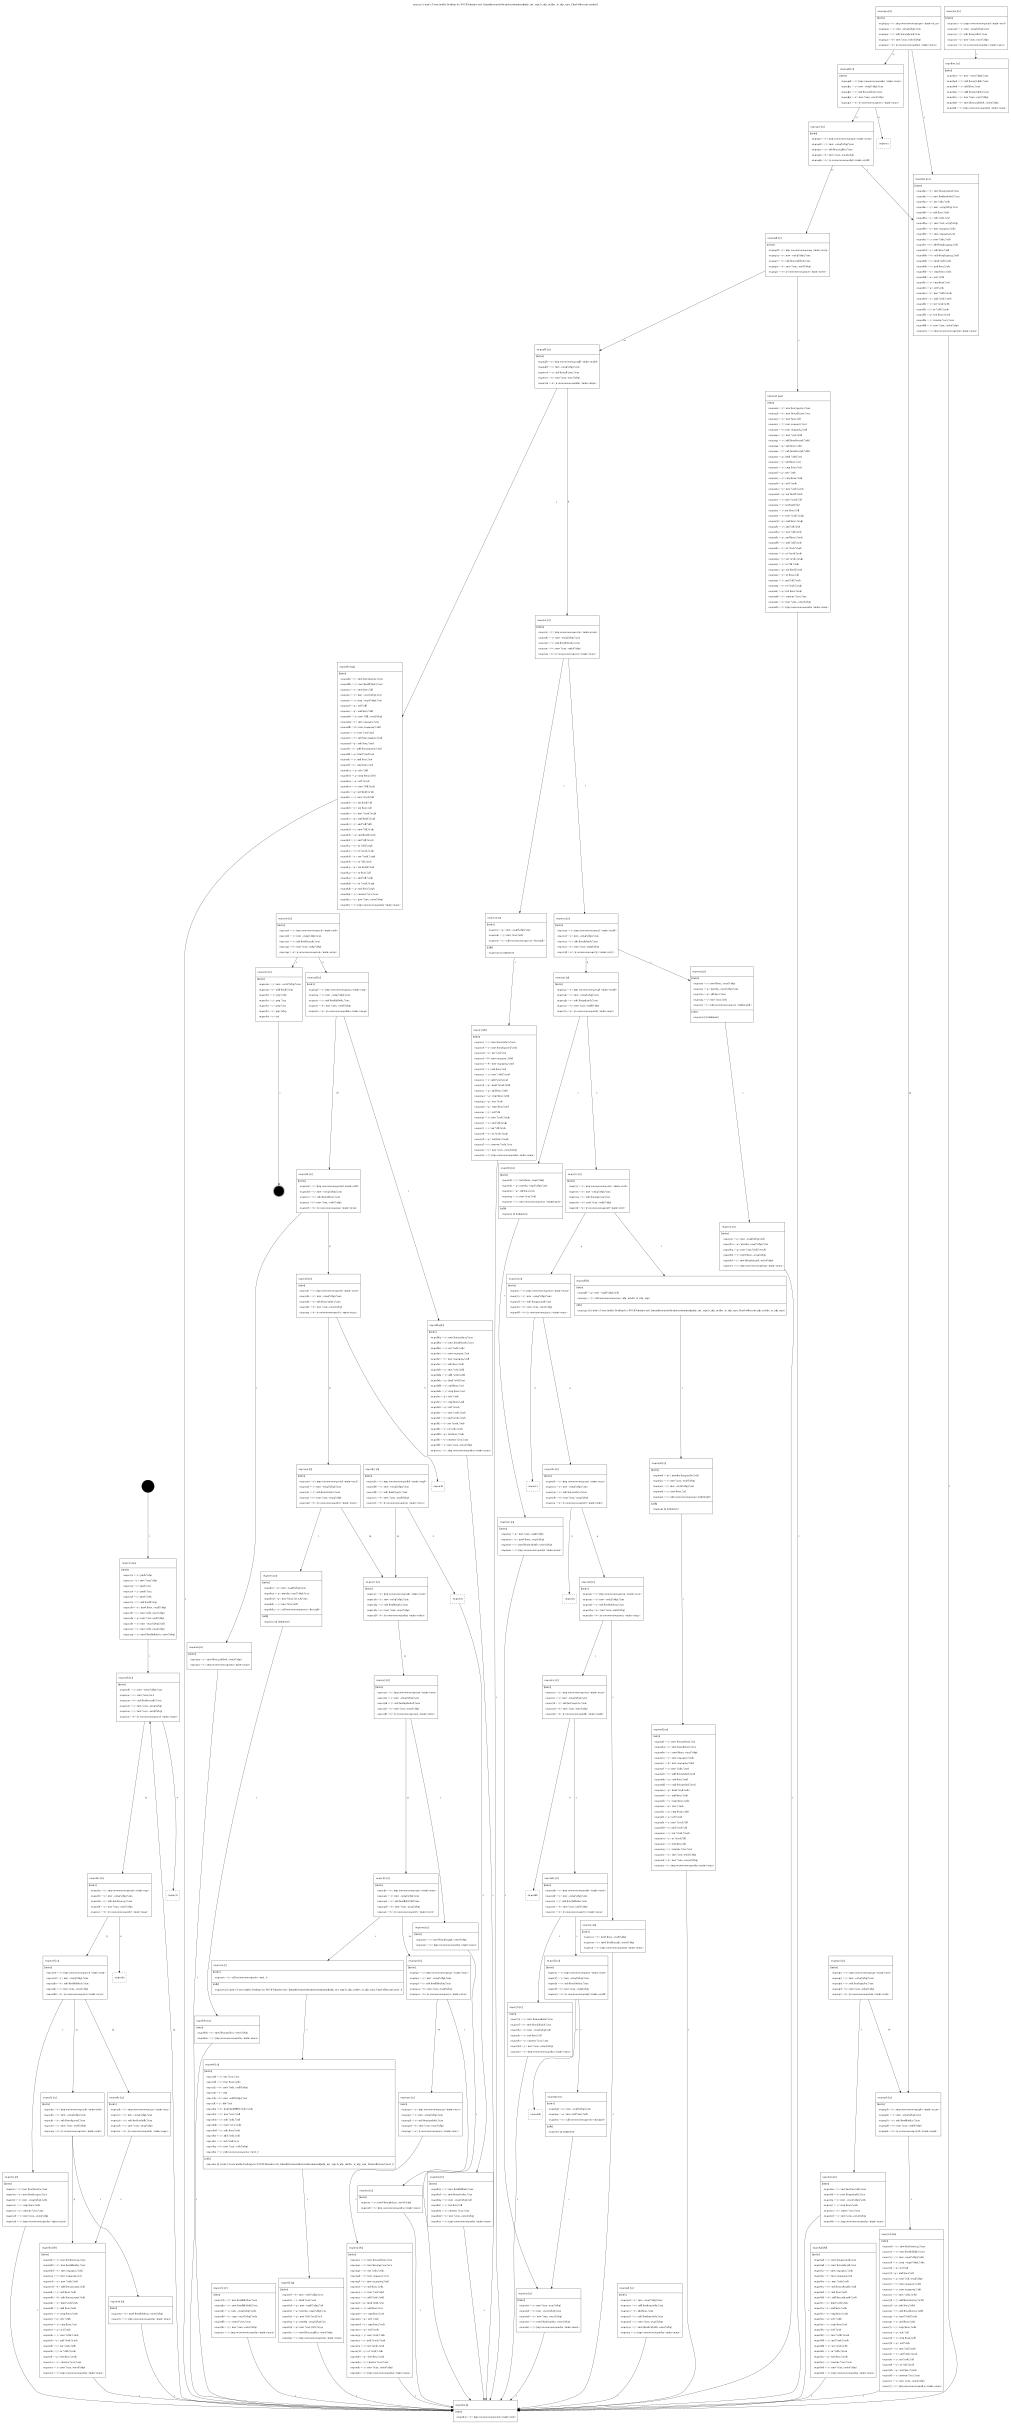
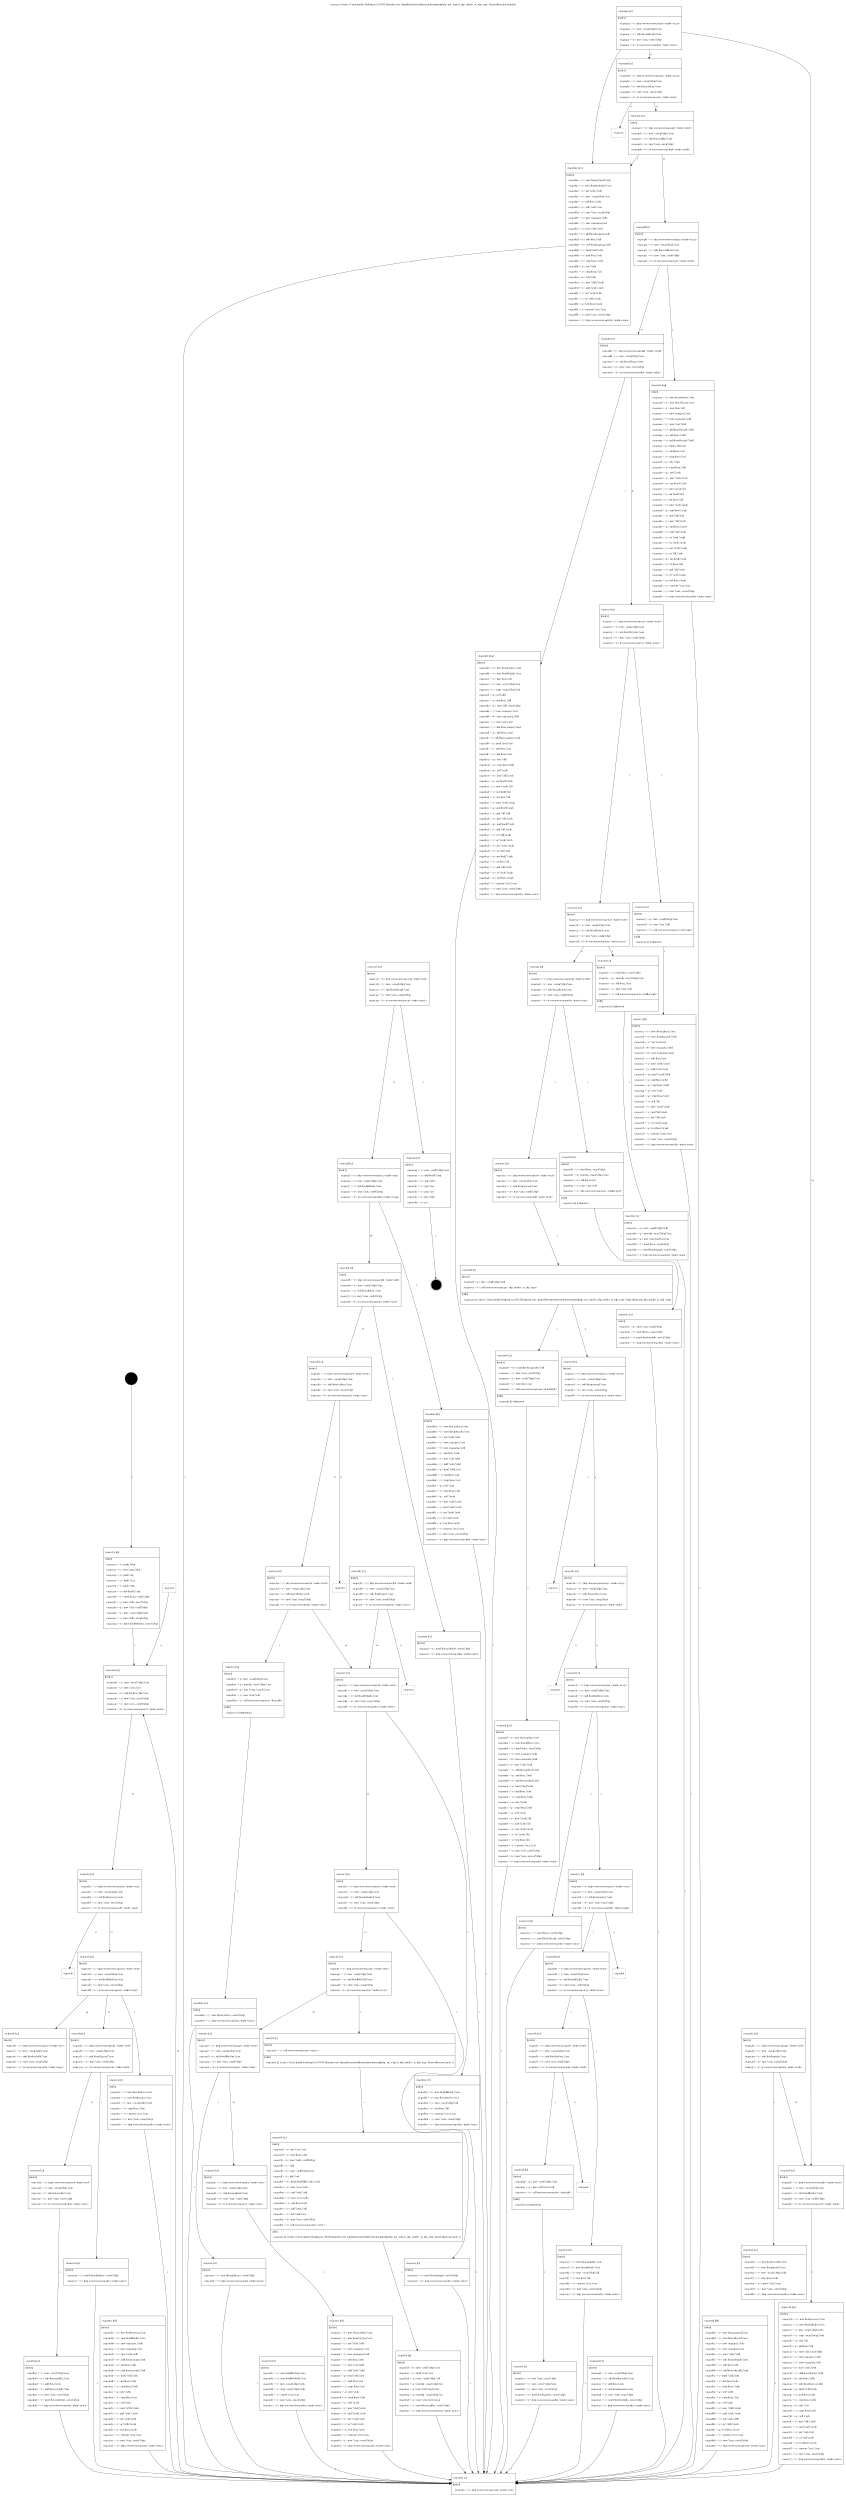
(569, 1243) -> (579, 1330)
(175, 1805) -> (161, 1629)
(482, 1886) -> (466, 1882)
(505, 1923) -> (657, 1977)
(72, 2189) -> (77, 2118)
(114, 2189) -> none
none -> (235, 2480)
